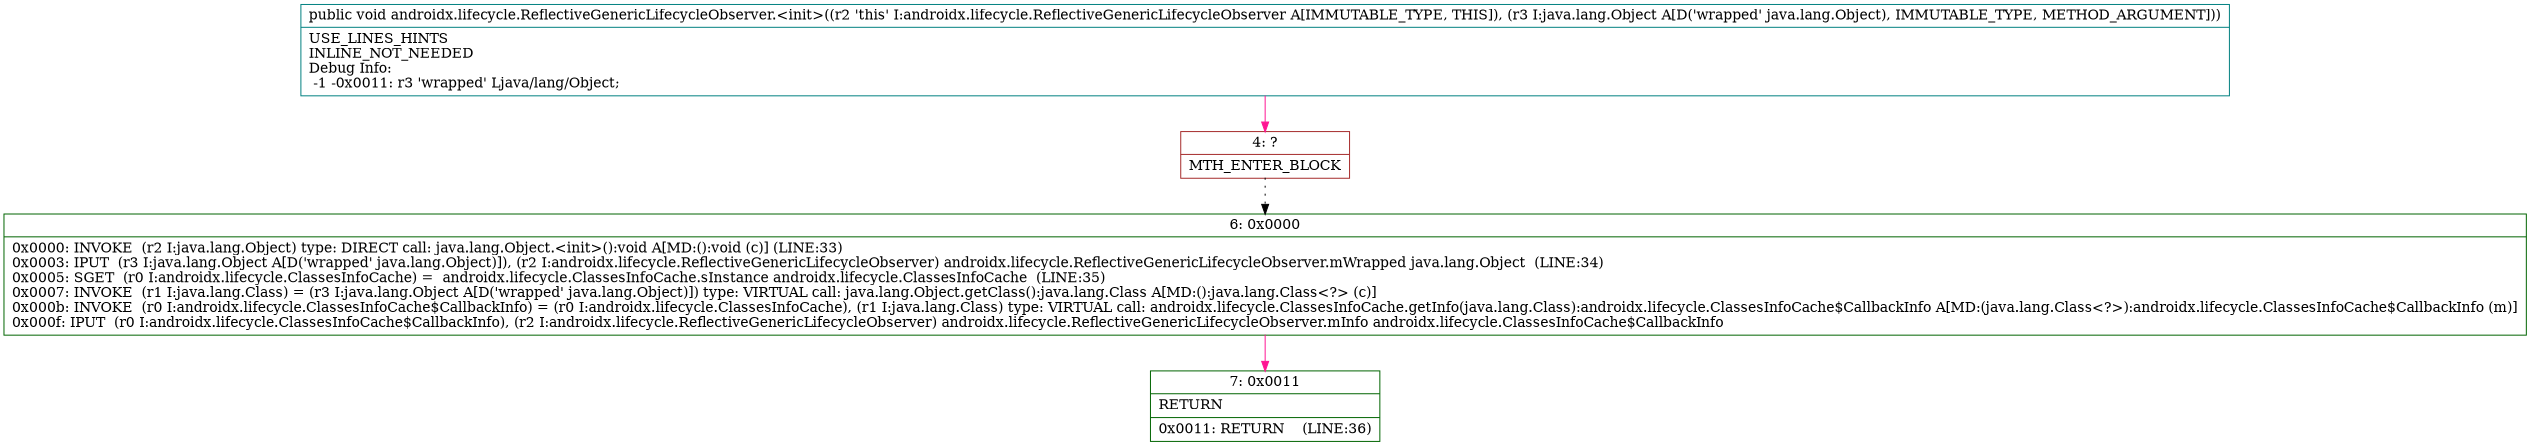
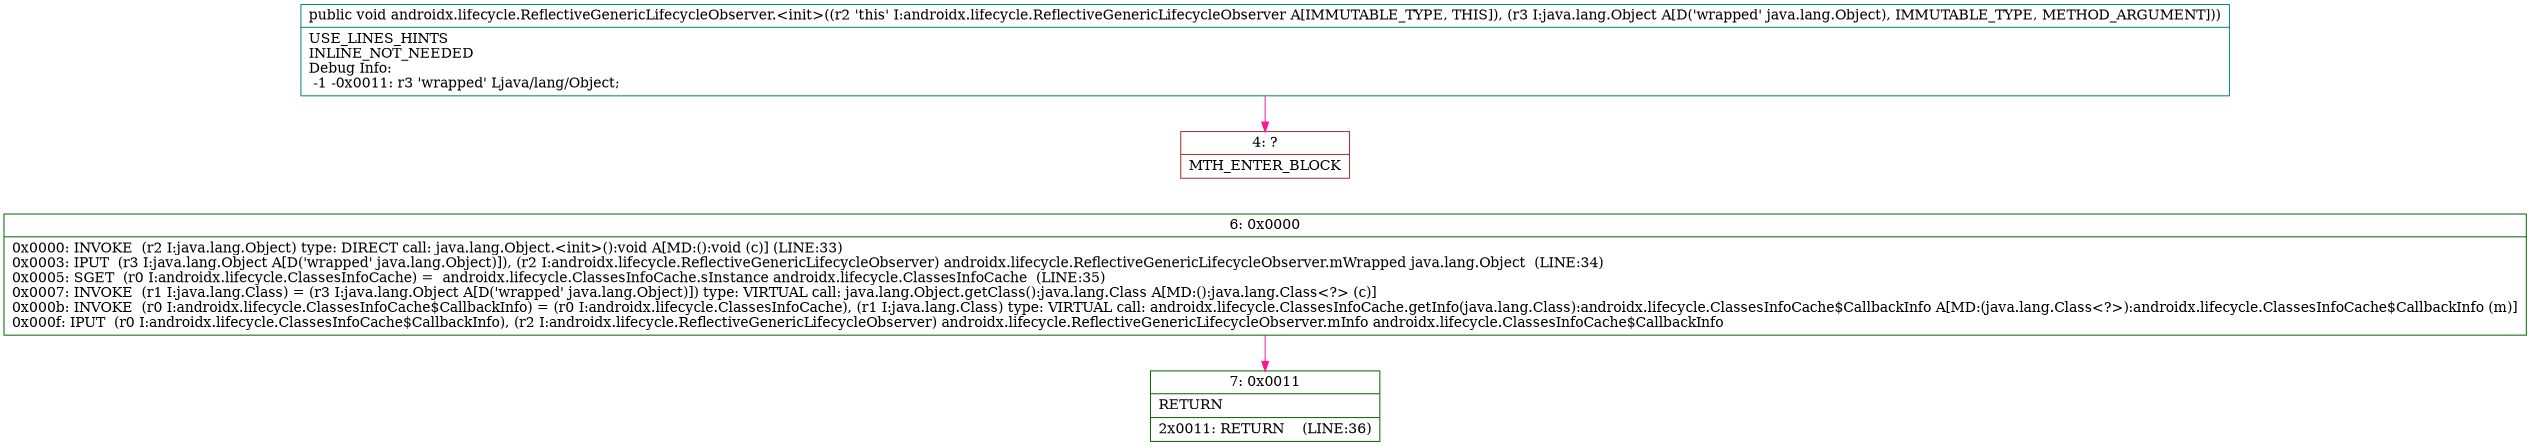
(1265, 191) -> none
(1265, 429) -> (1265, 429)
